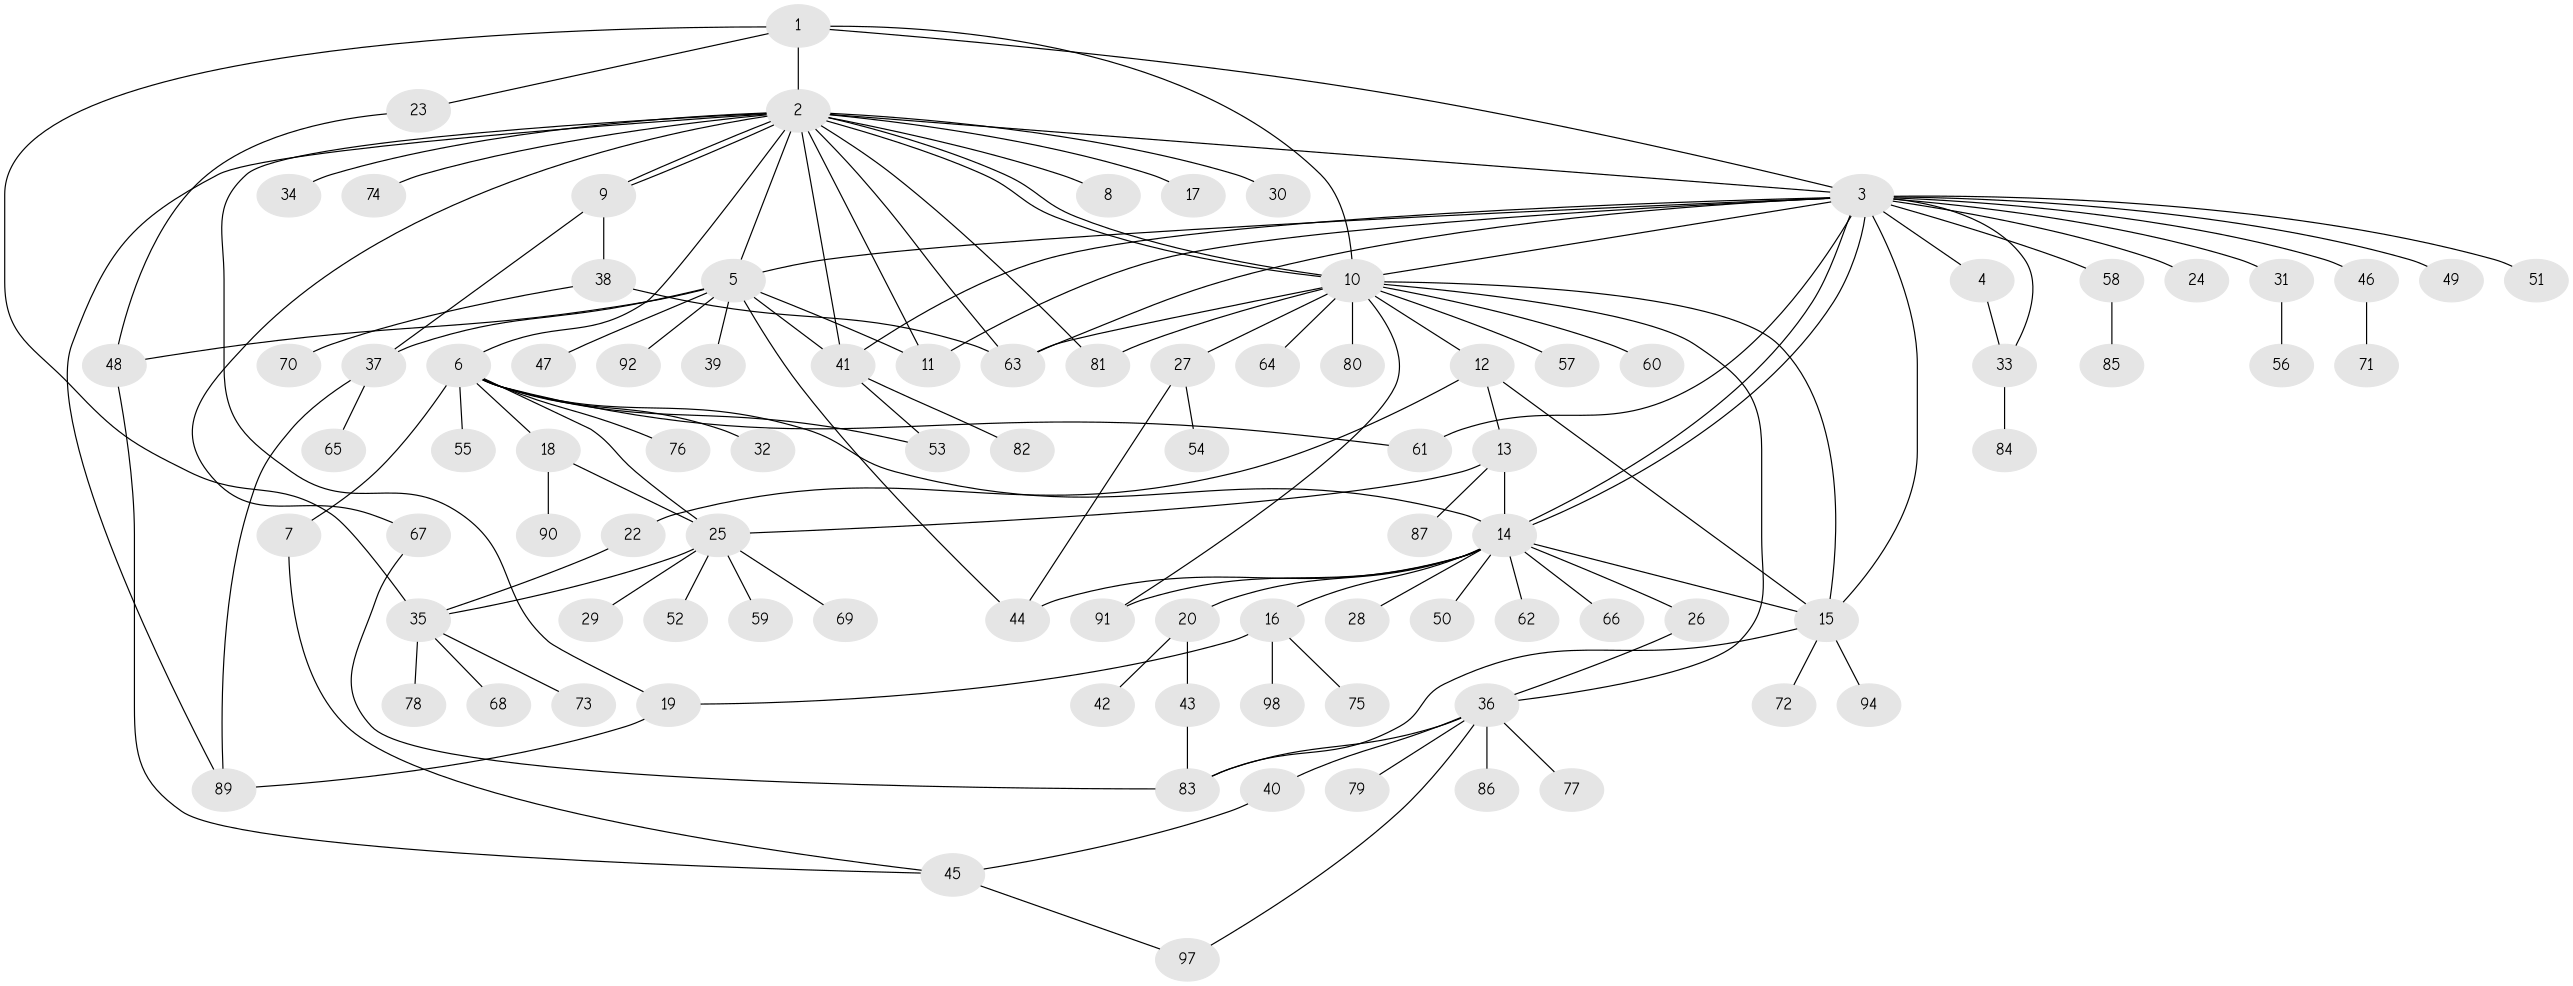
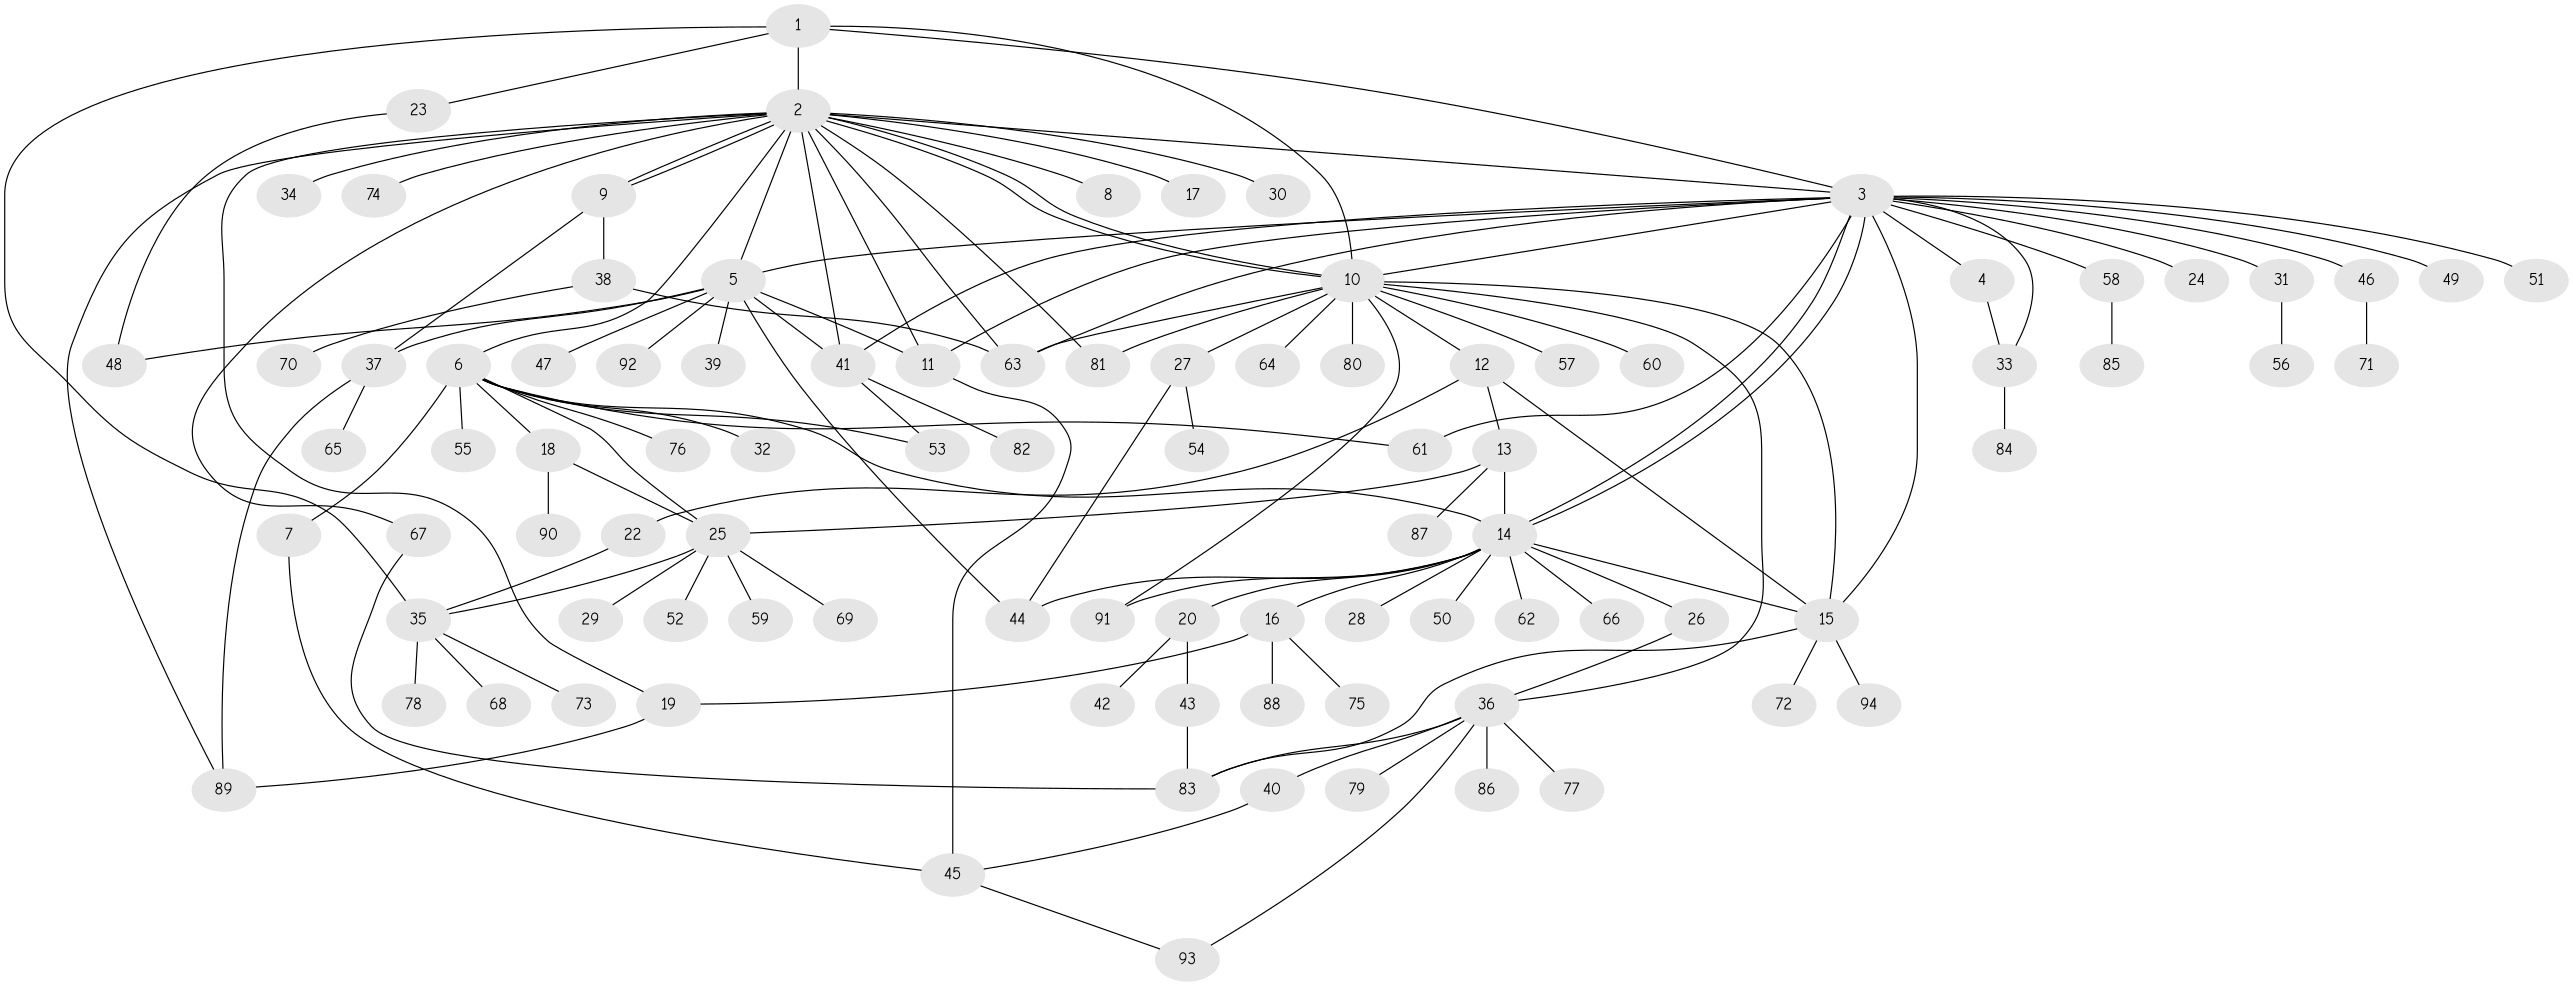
(1272, 705) -> (1272, 705)
(329, 841) -> (977, 562)
(1187, 960) -> (1187, 960)
